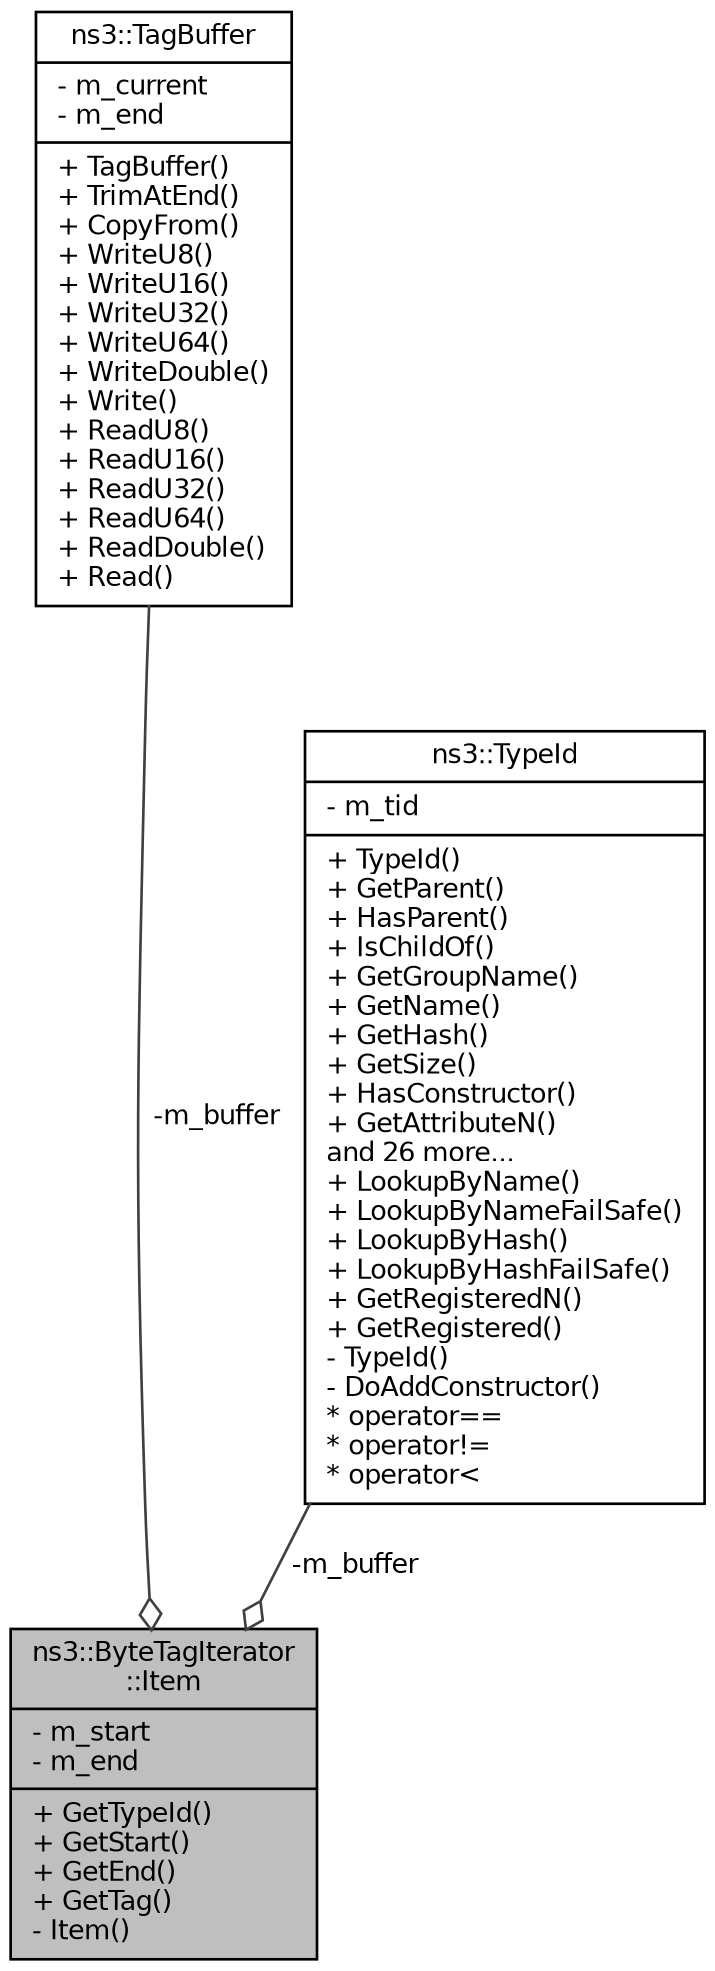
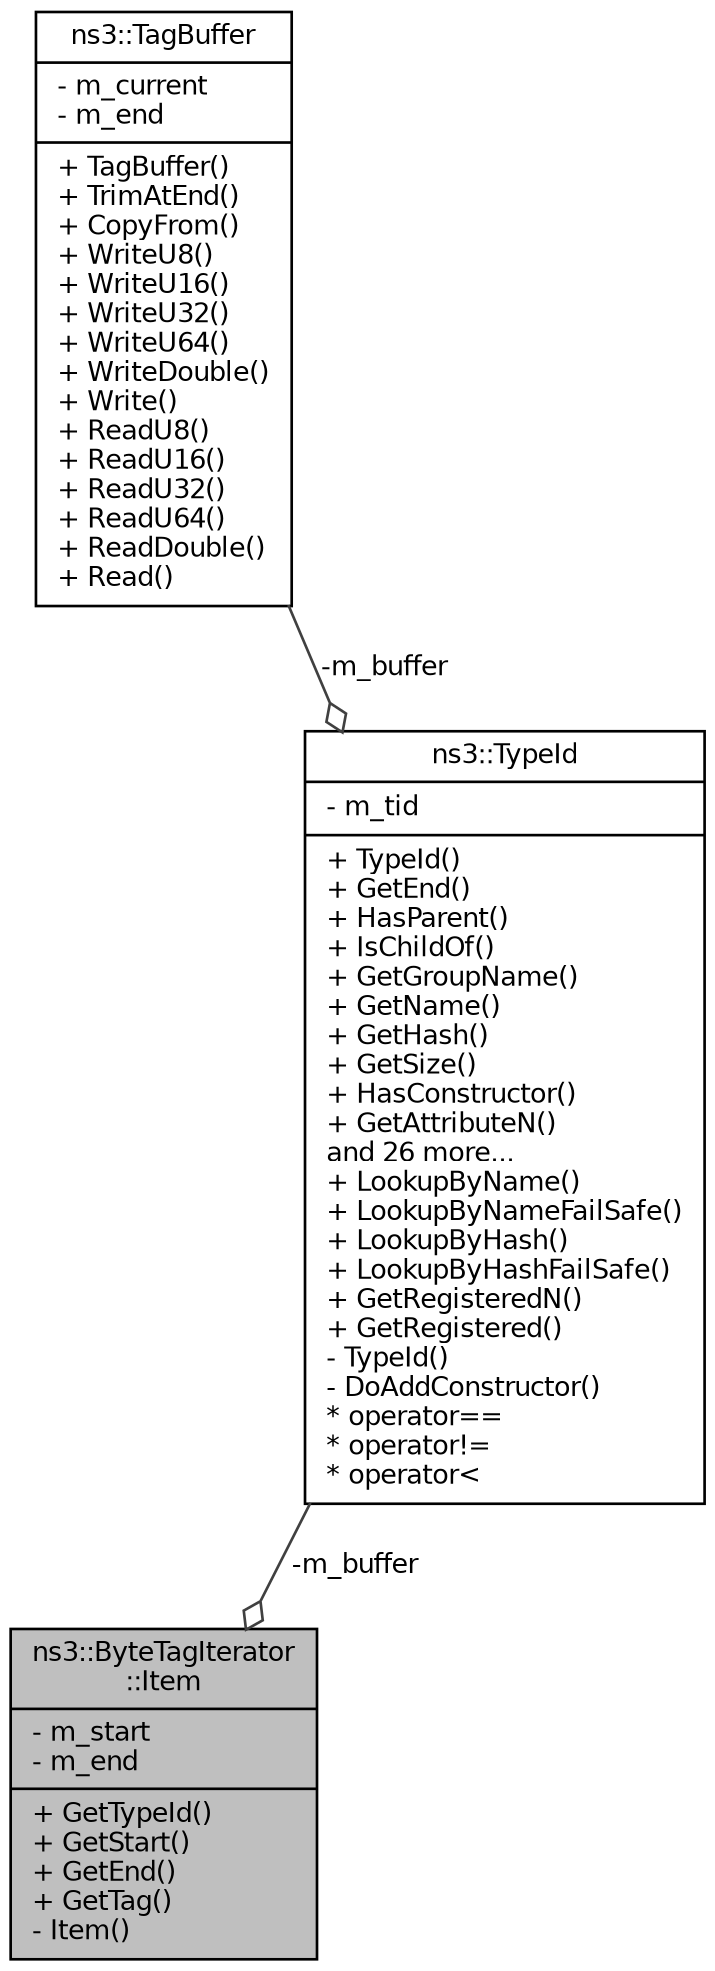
(416, 890) -> (400, 890)
(138, 1101) -> (309, 654)
